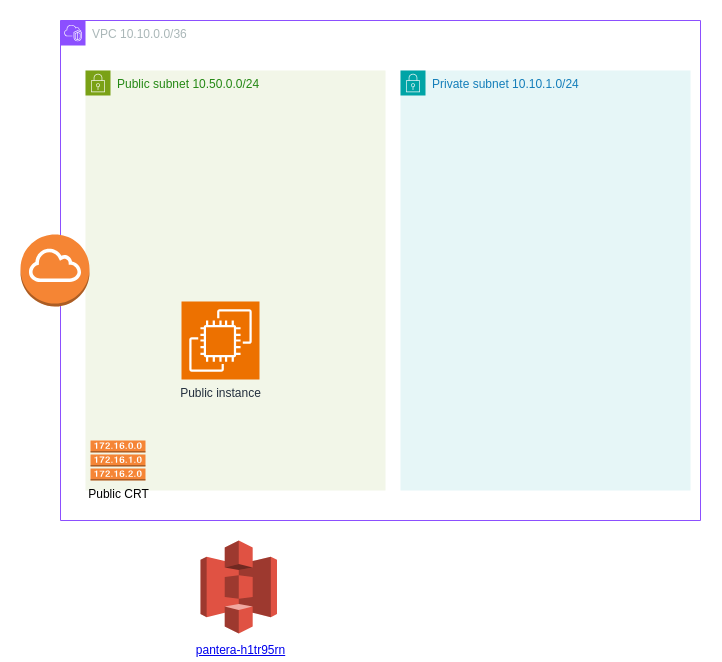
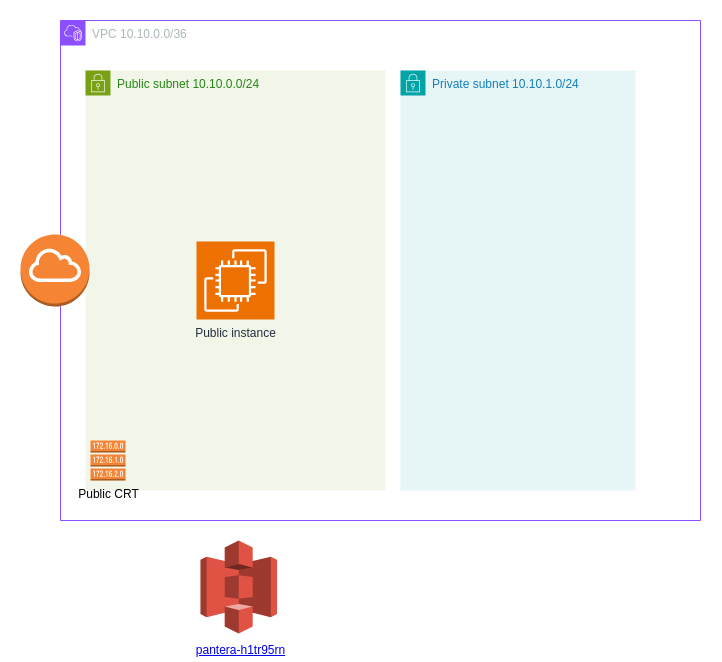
(194, 85) -> (194, 85)
(546, 281) -> (518, 281)
(221, 341) -> (236, 281)
(118, 461) -> (108, 461)
